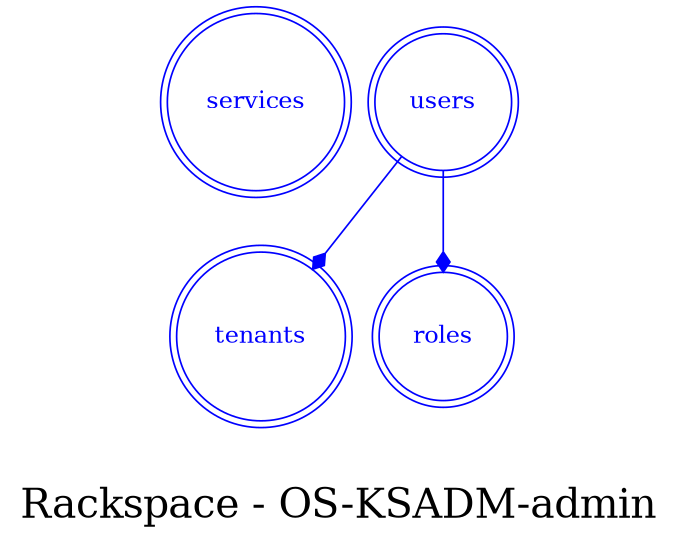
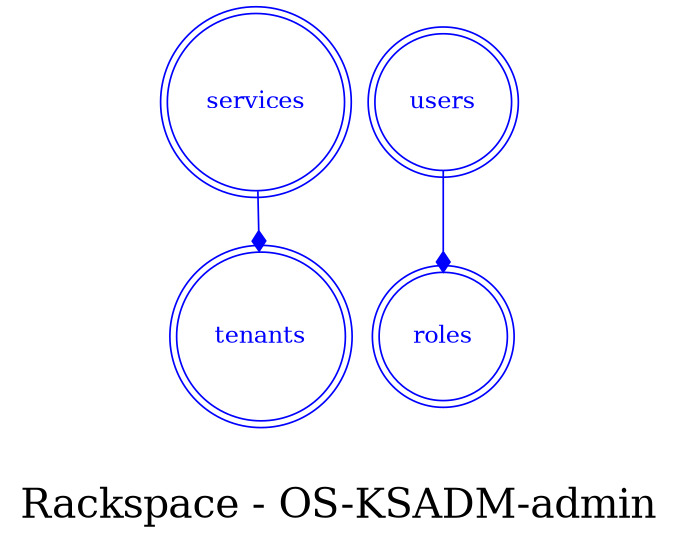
(364, 205) -> (258, 211)
